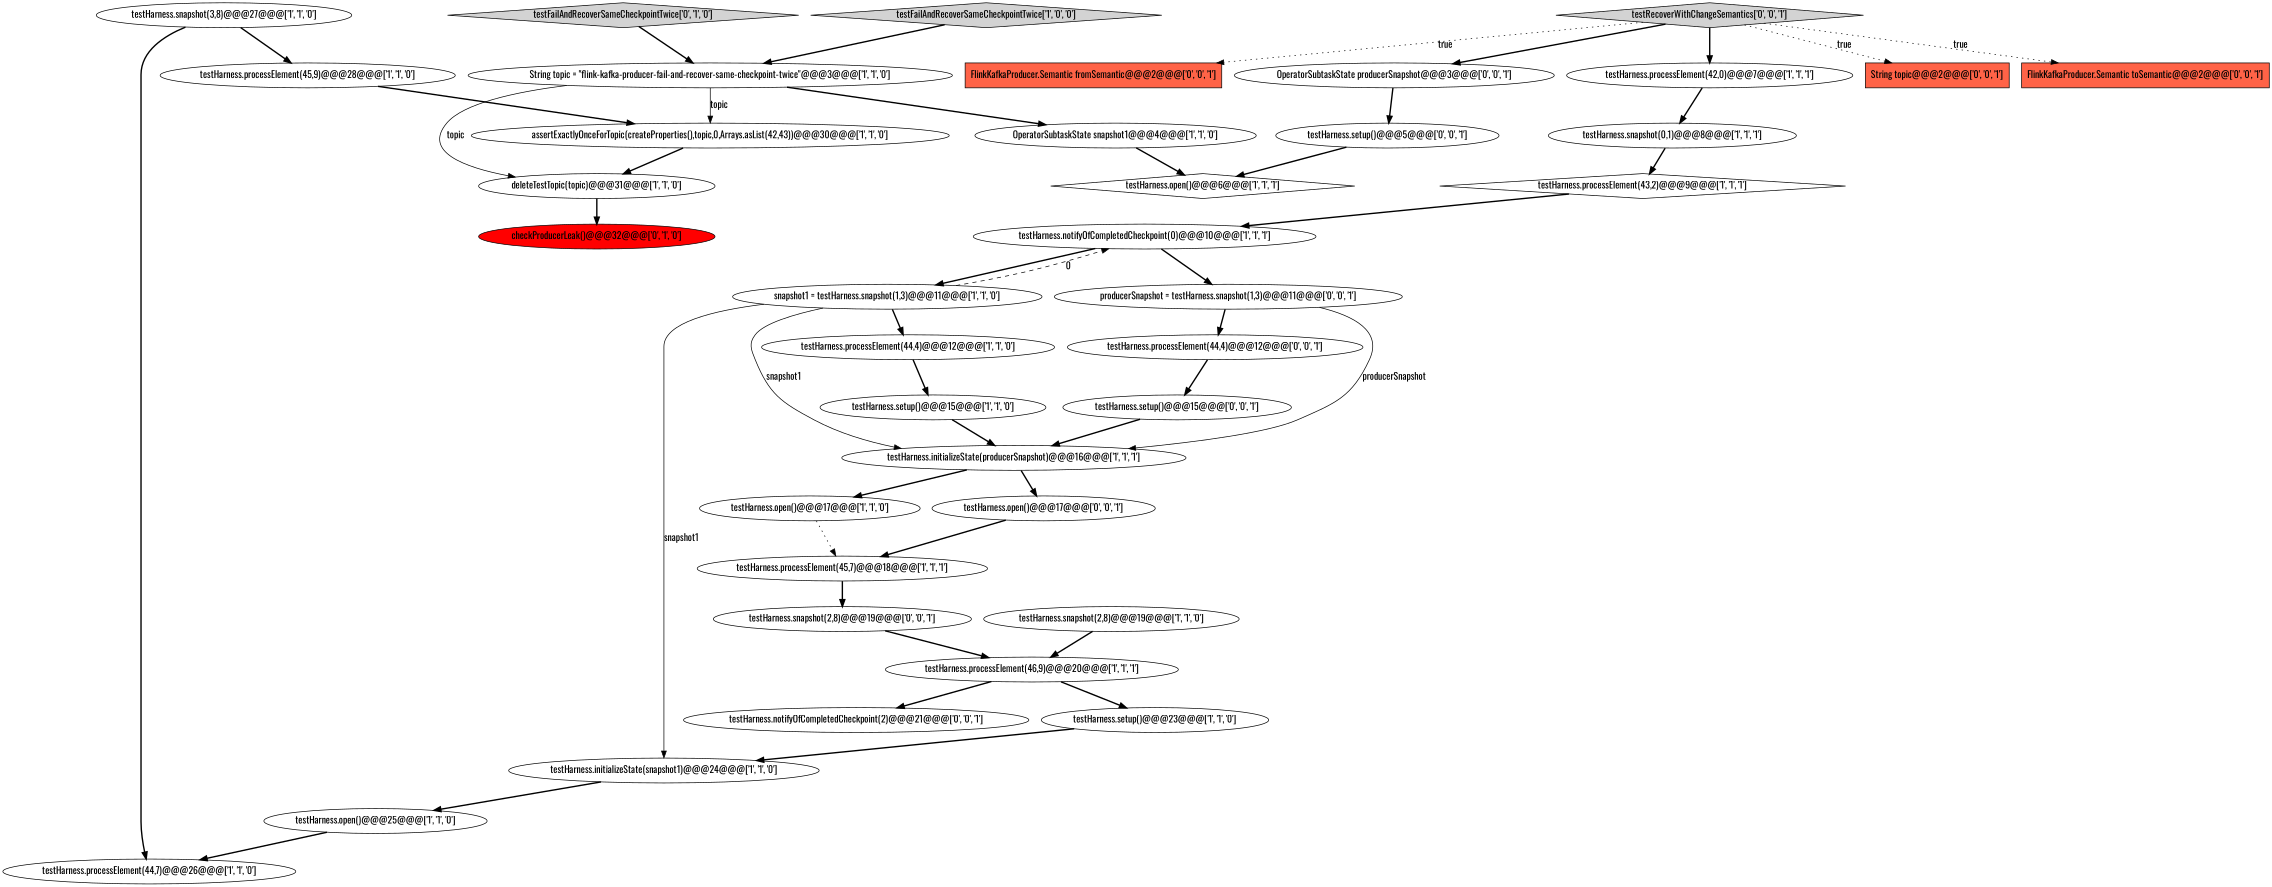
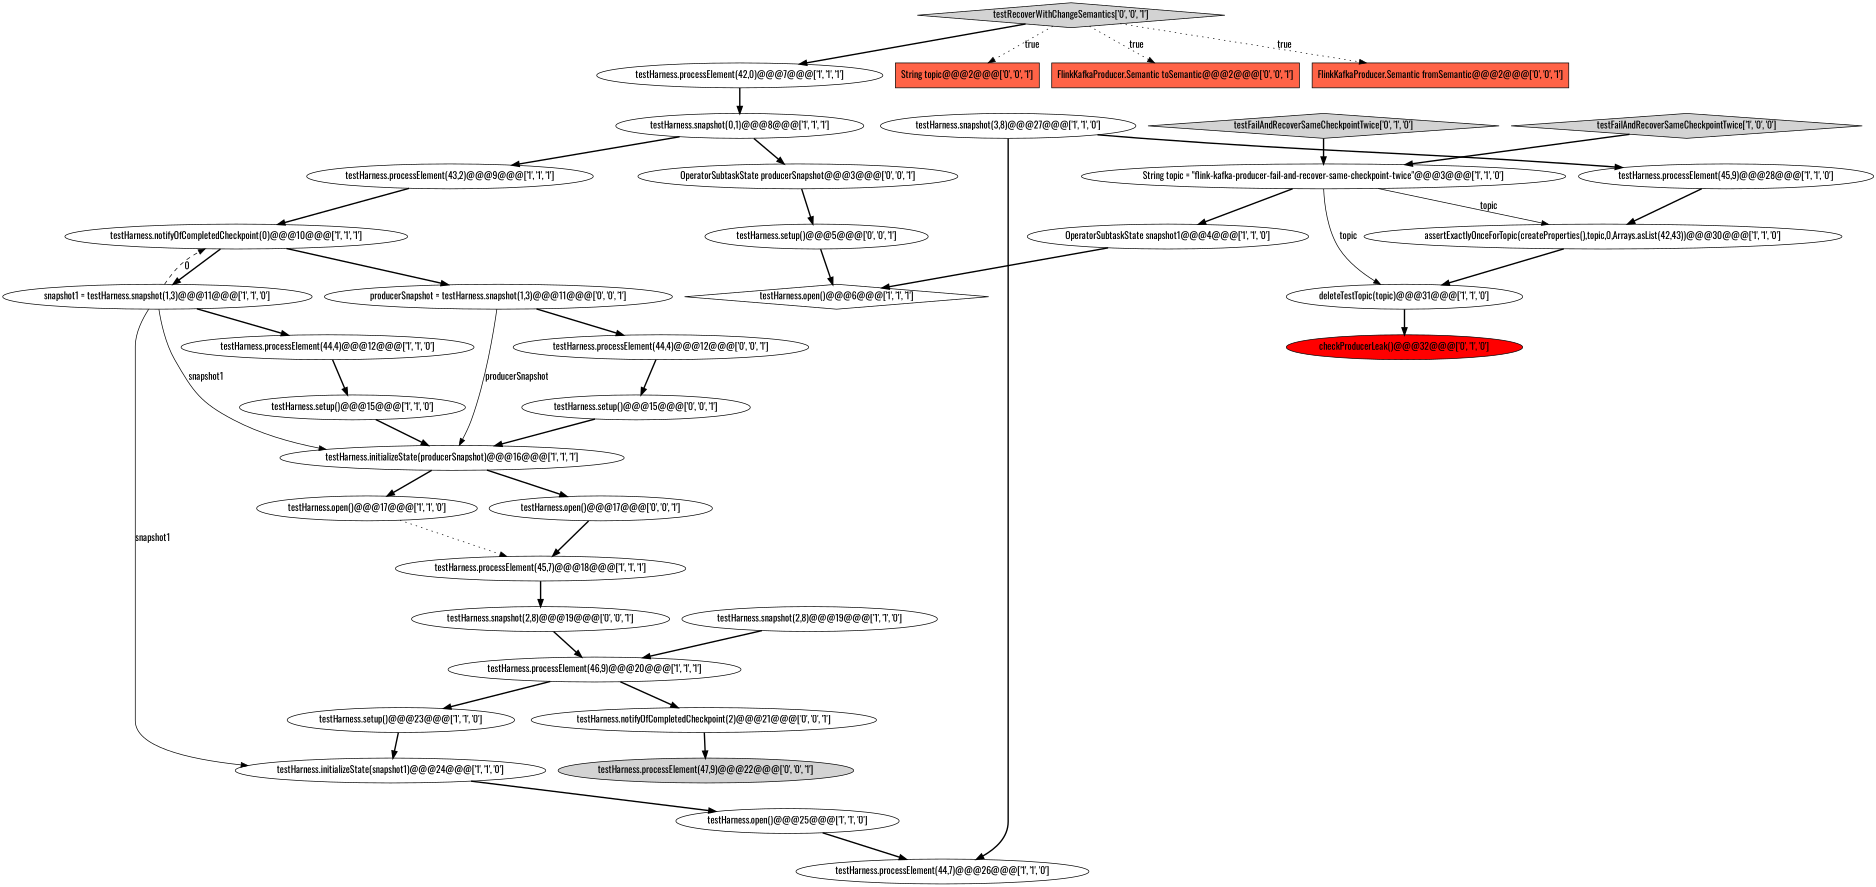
(1563, 43) -> (766, 149)
(1643, 186) -> (450, 176)
none -> (706, 771)
